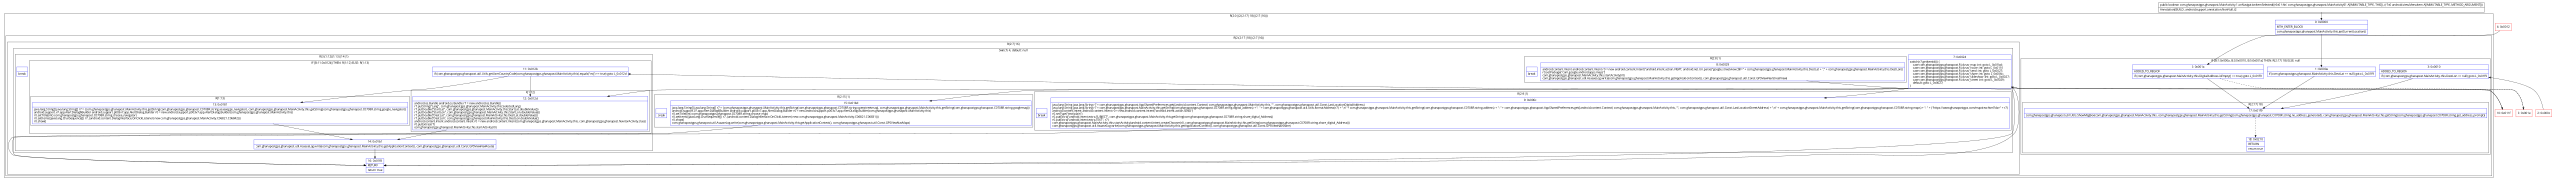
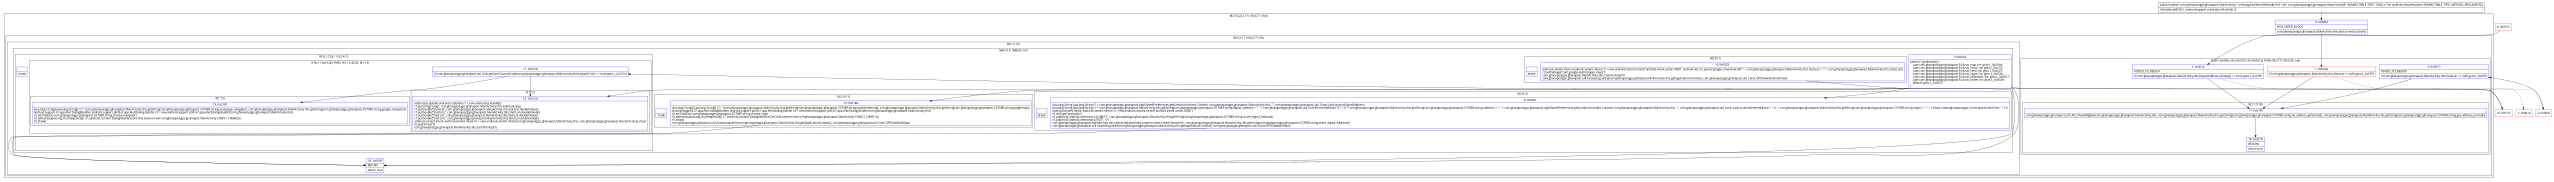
(2321, 72) -> (2321, 72)
(2275, 89) -> none
none -> (2443, 89)
(2256, 127) -> (2256, 127)
(375, 144) -> none
